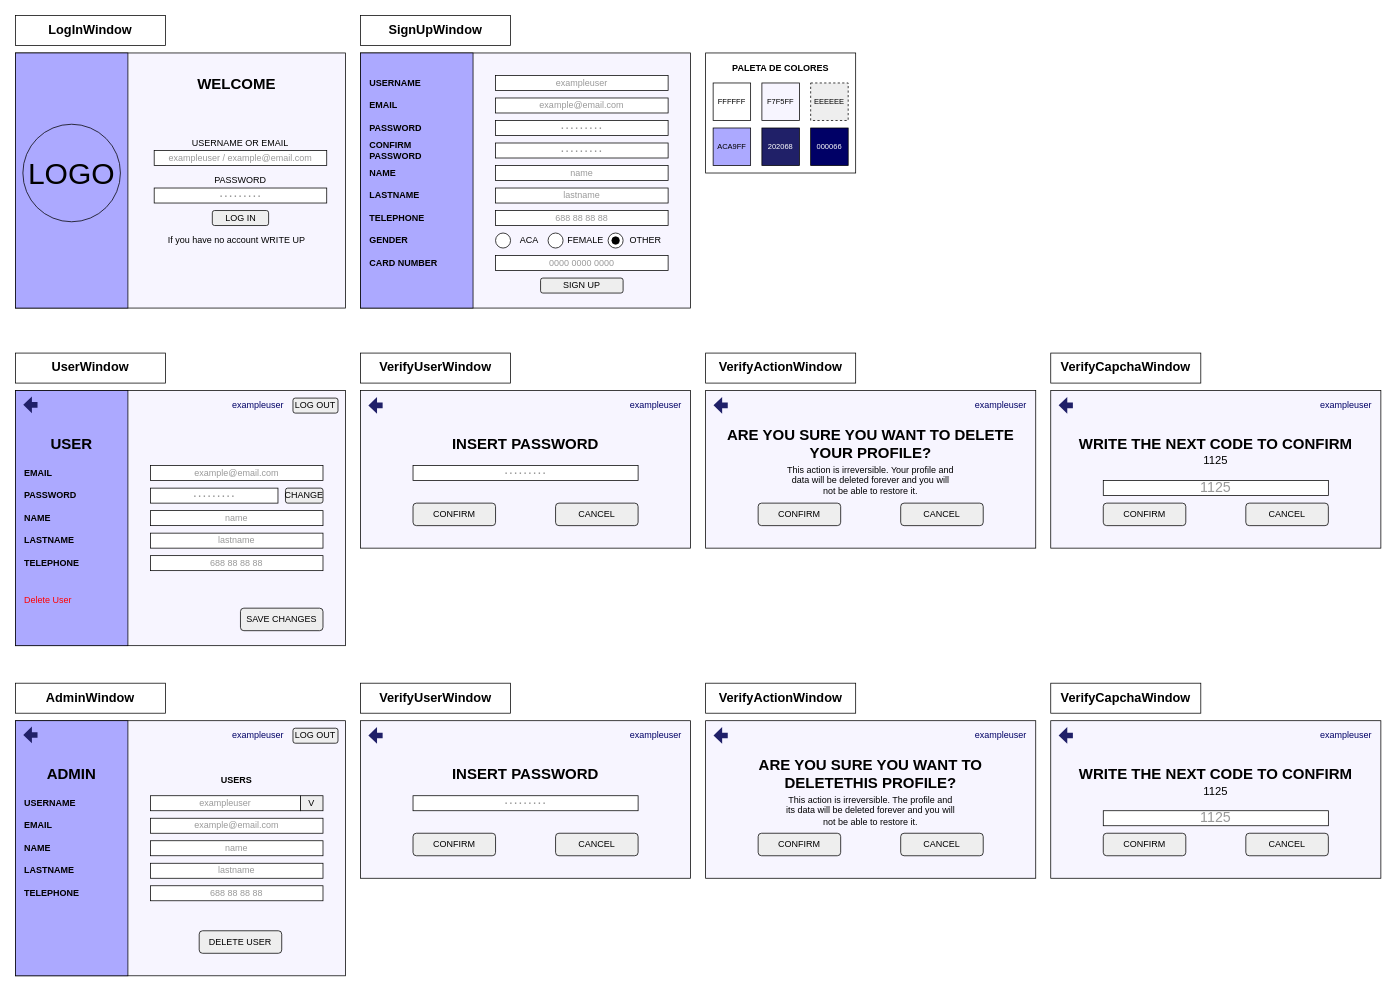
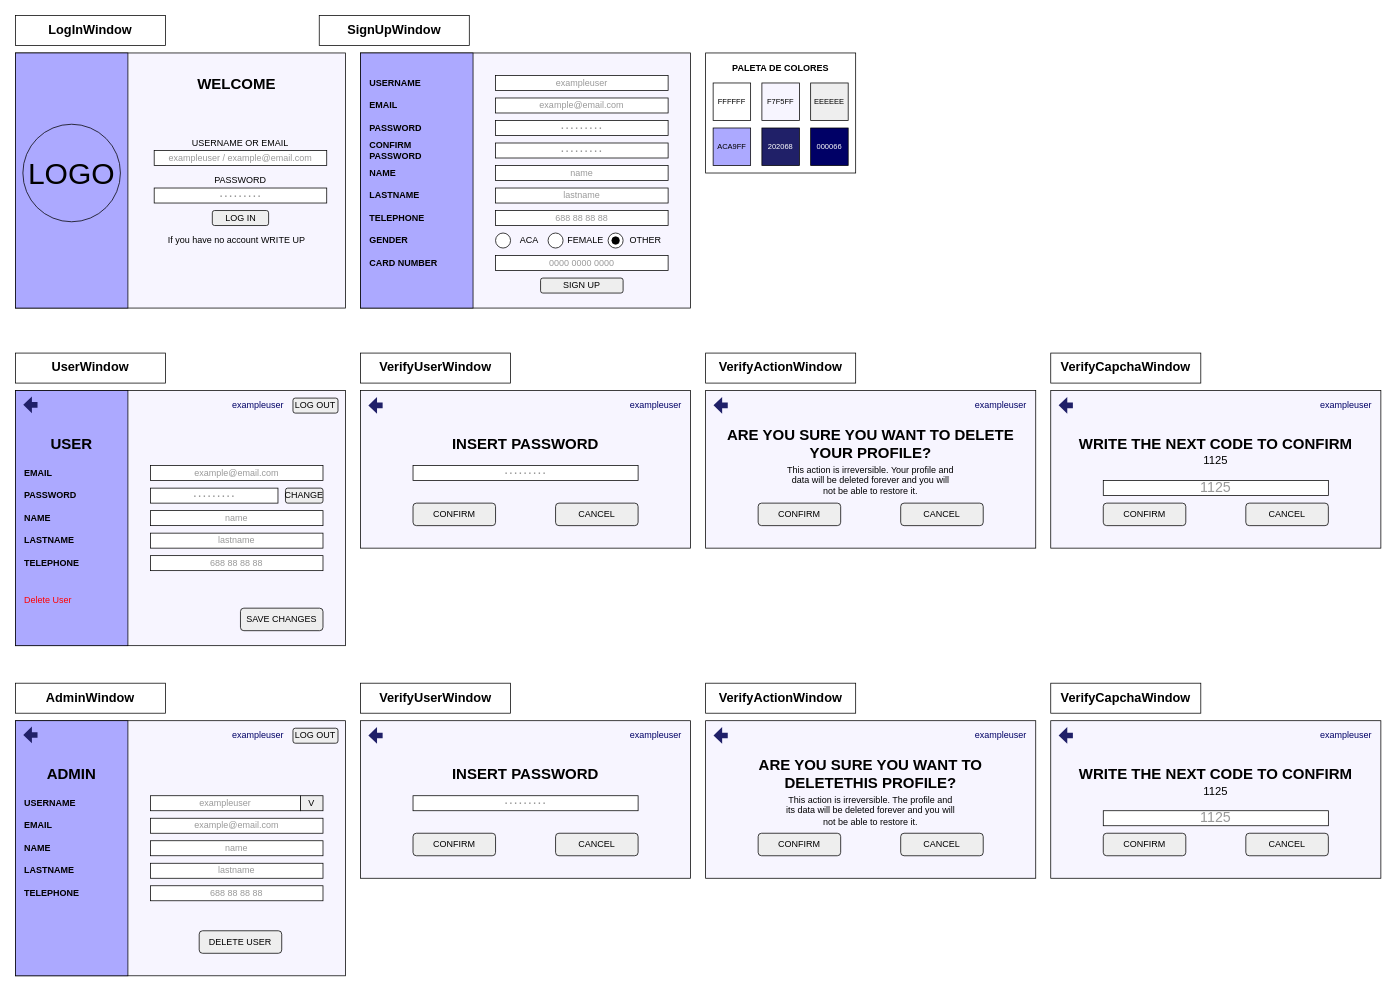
(435, 30) -> (394, 30)
(829, 102) -> (829, 102)
(237, 780) -> none
